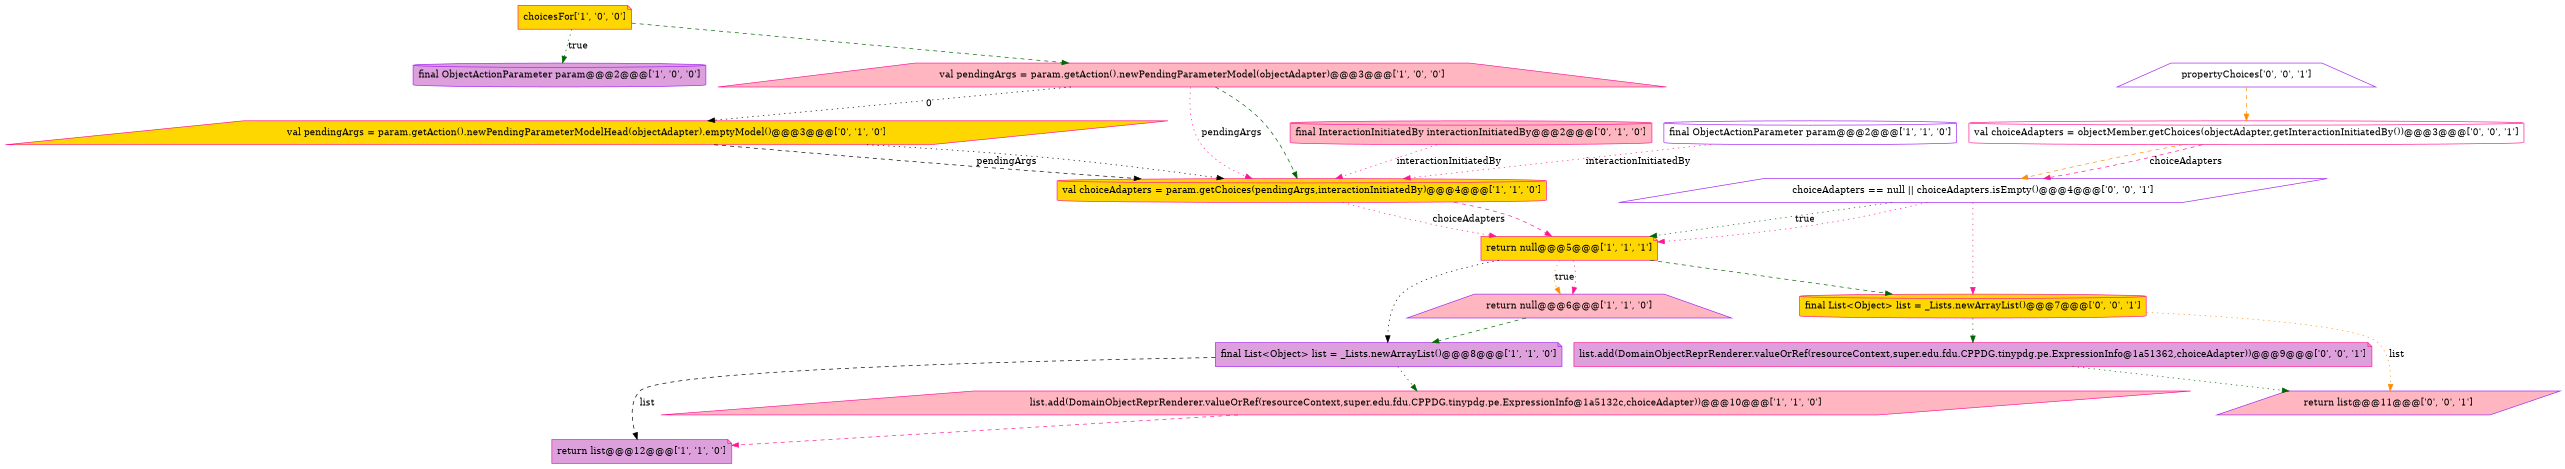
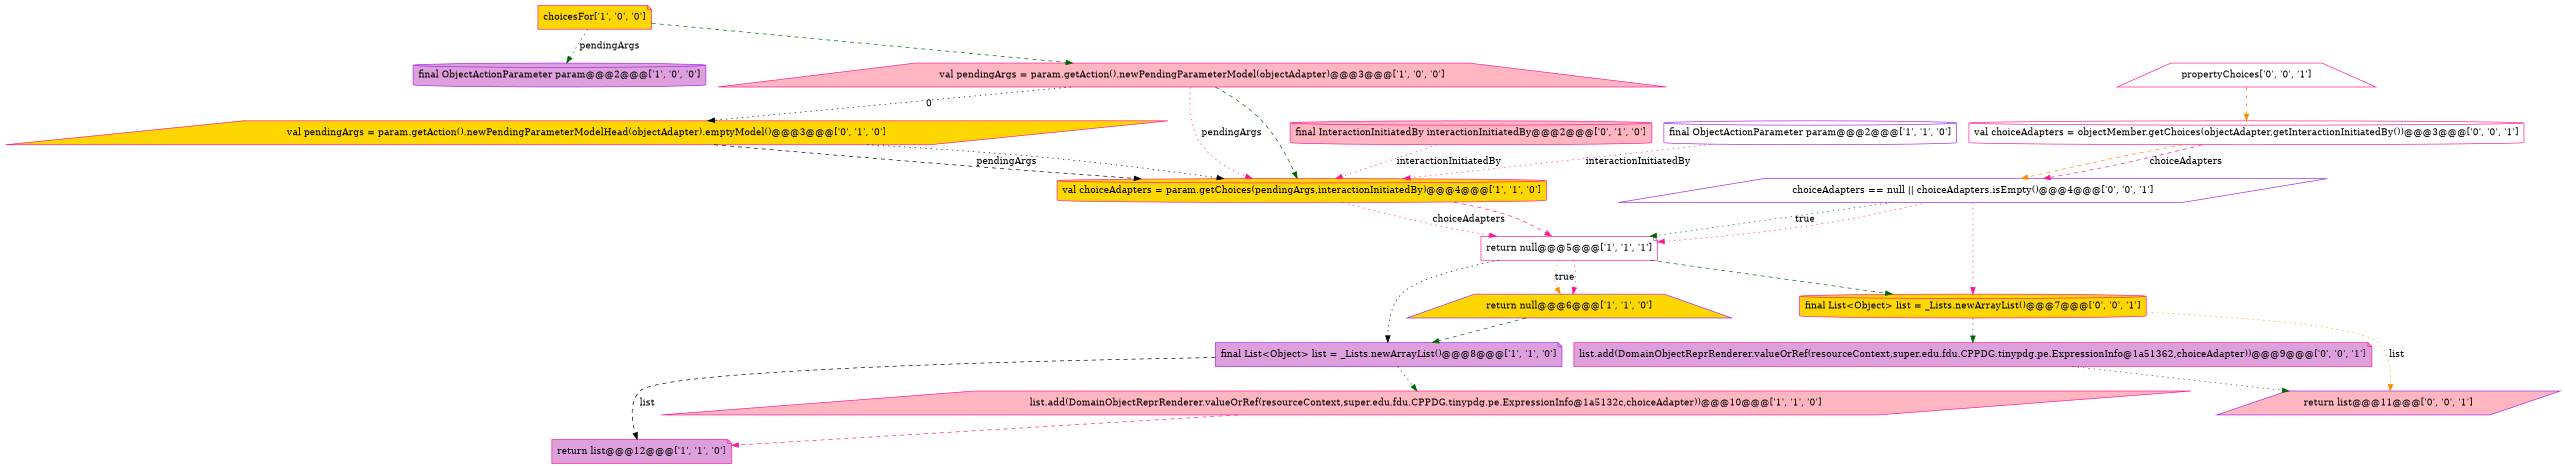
(578, 46) -> (610, 46)
(2246, 75) -> (2246, 75)
(1569, 248) -> (1569, 248)
(1569, 306) -> (1569, 306)
